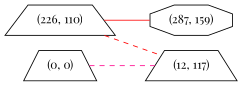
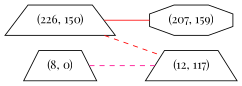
(60, 20) -> (60, 20)
(191, 20) -> (191, 20)
(60, 66) -> (60, 66)
